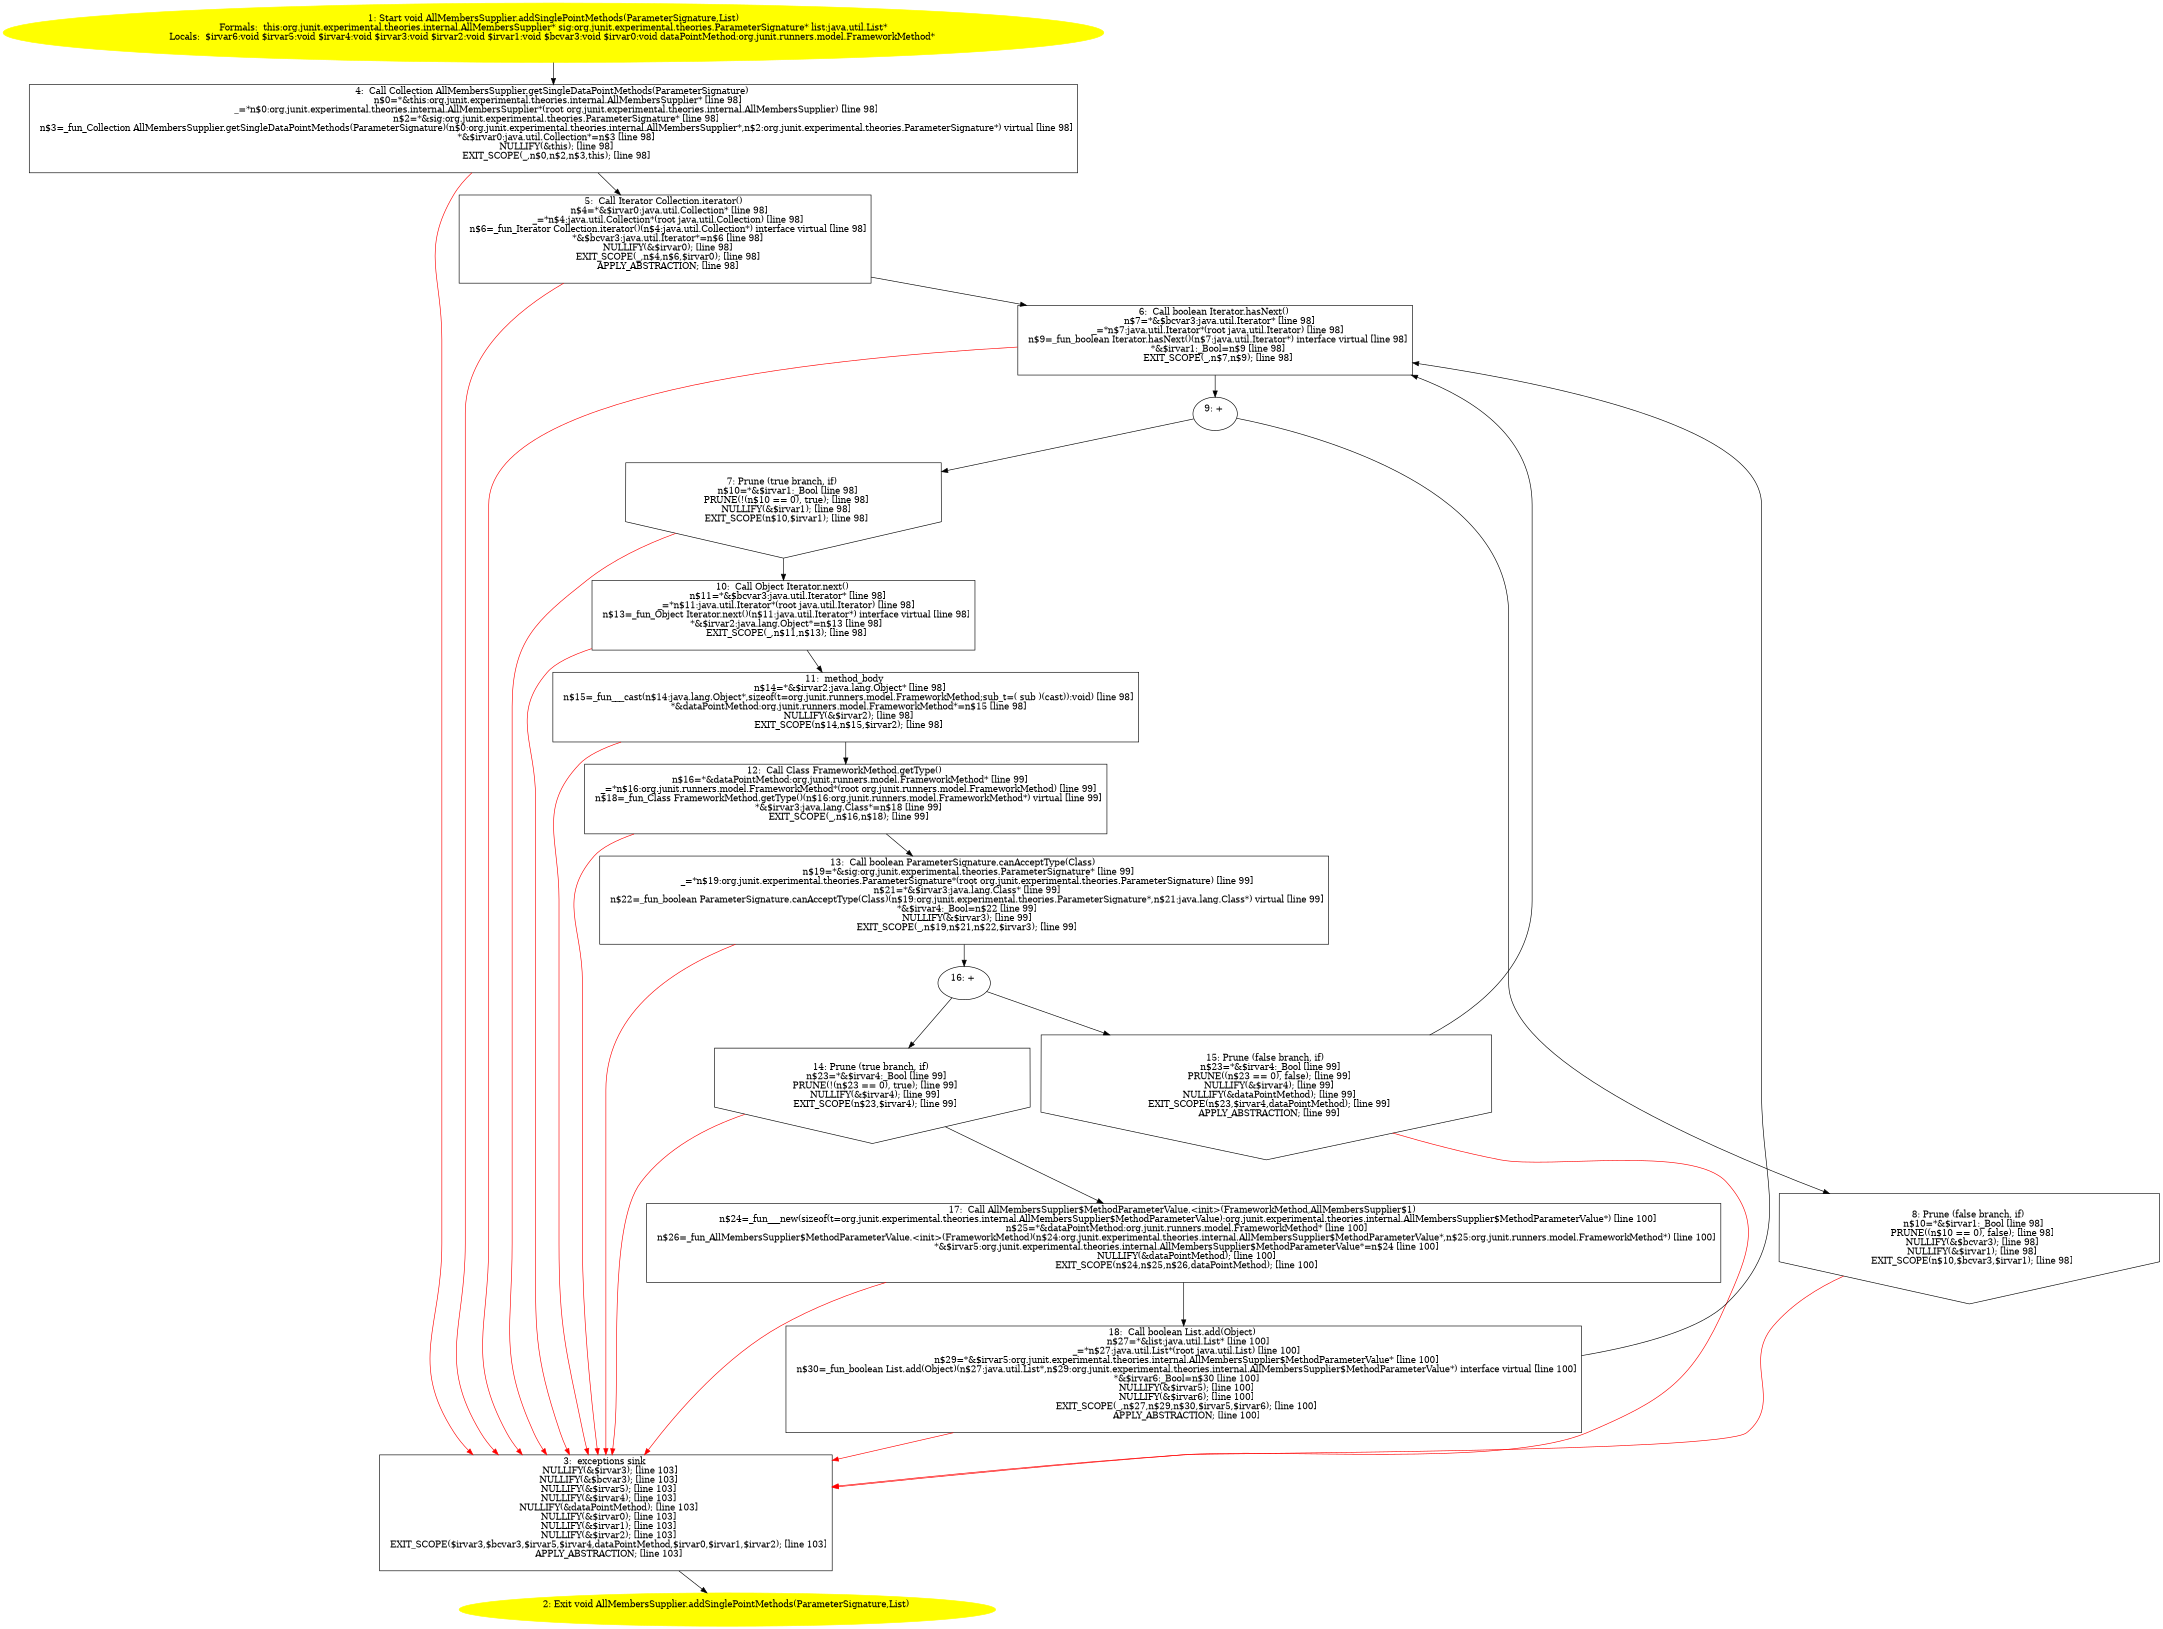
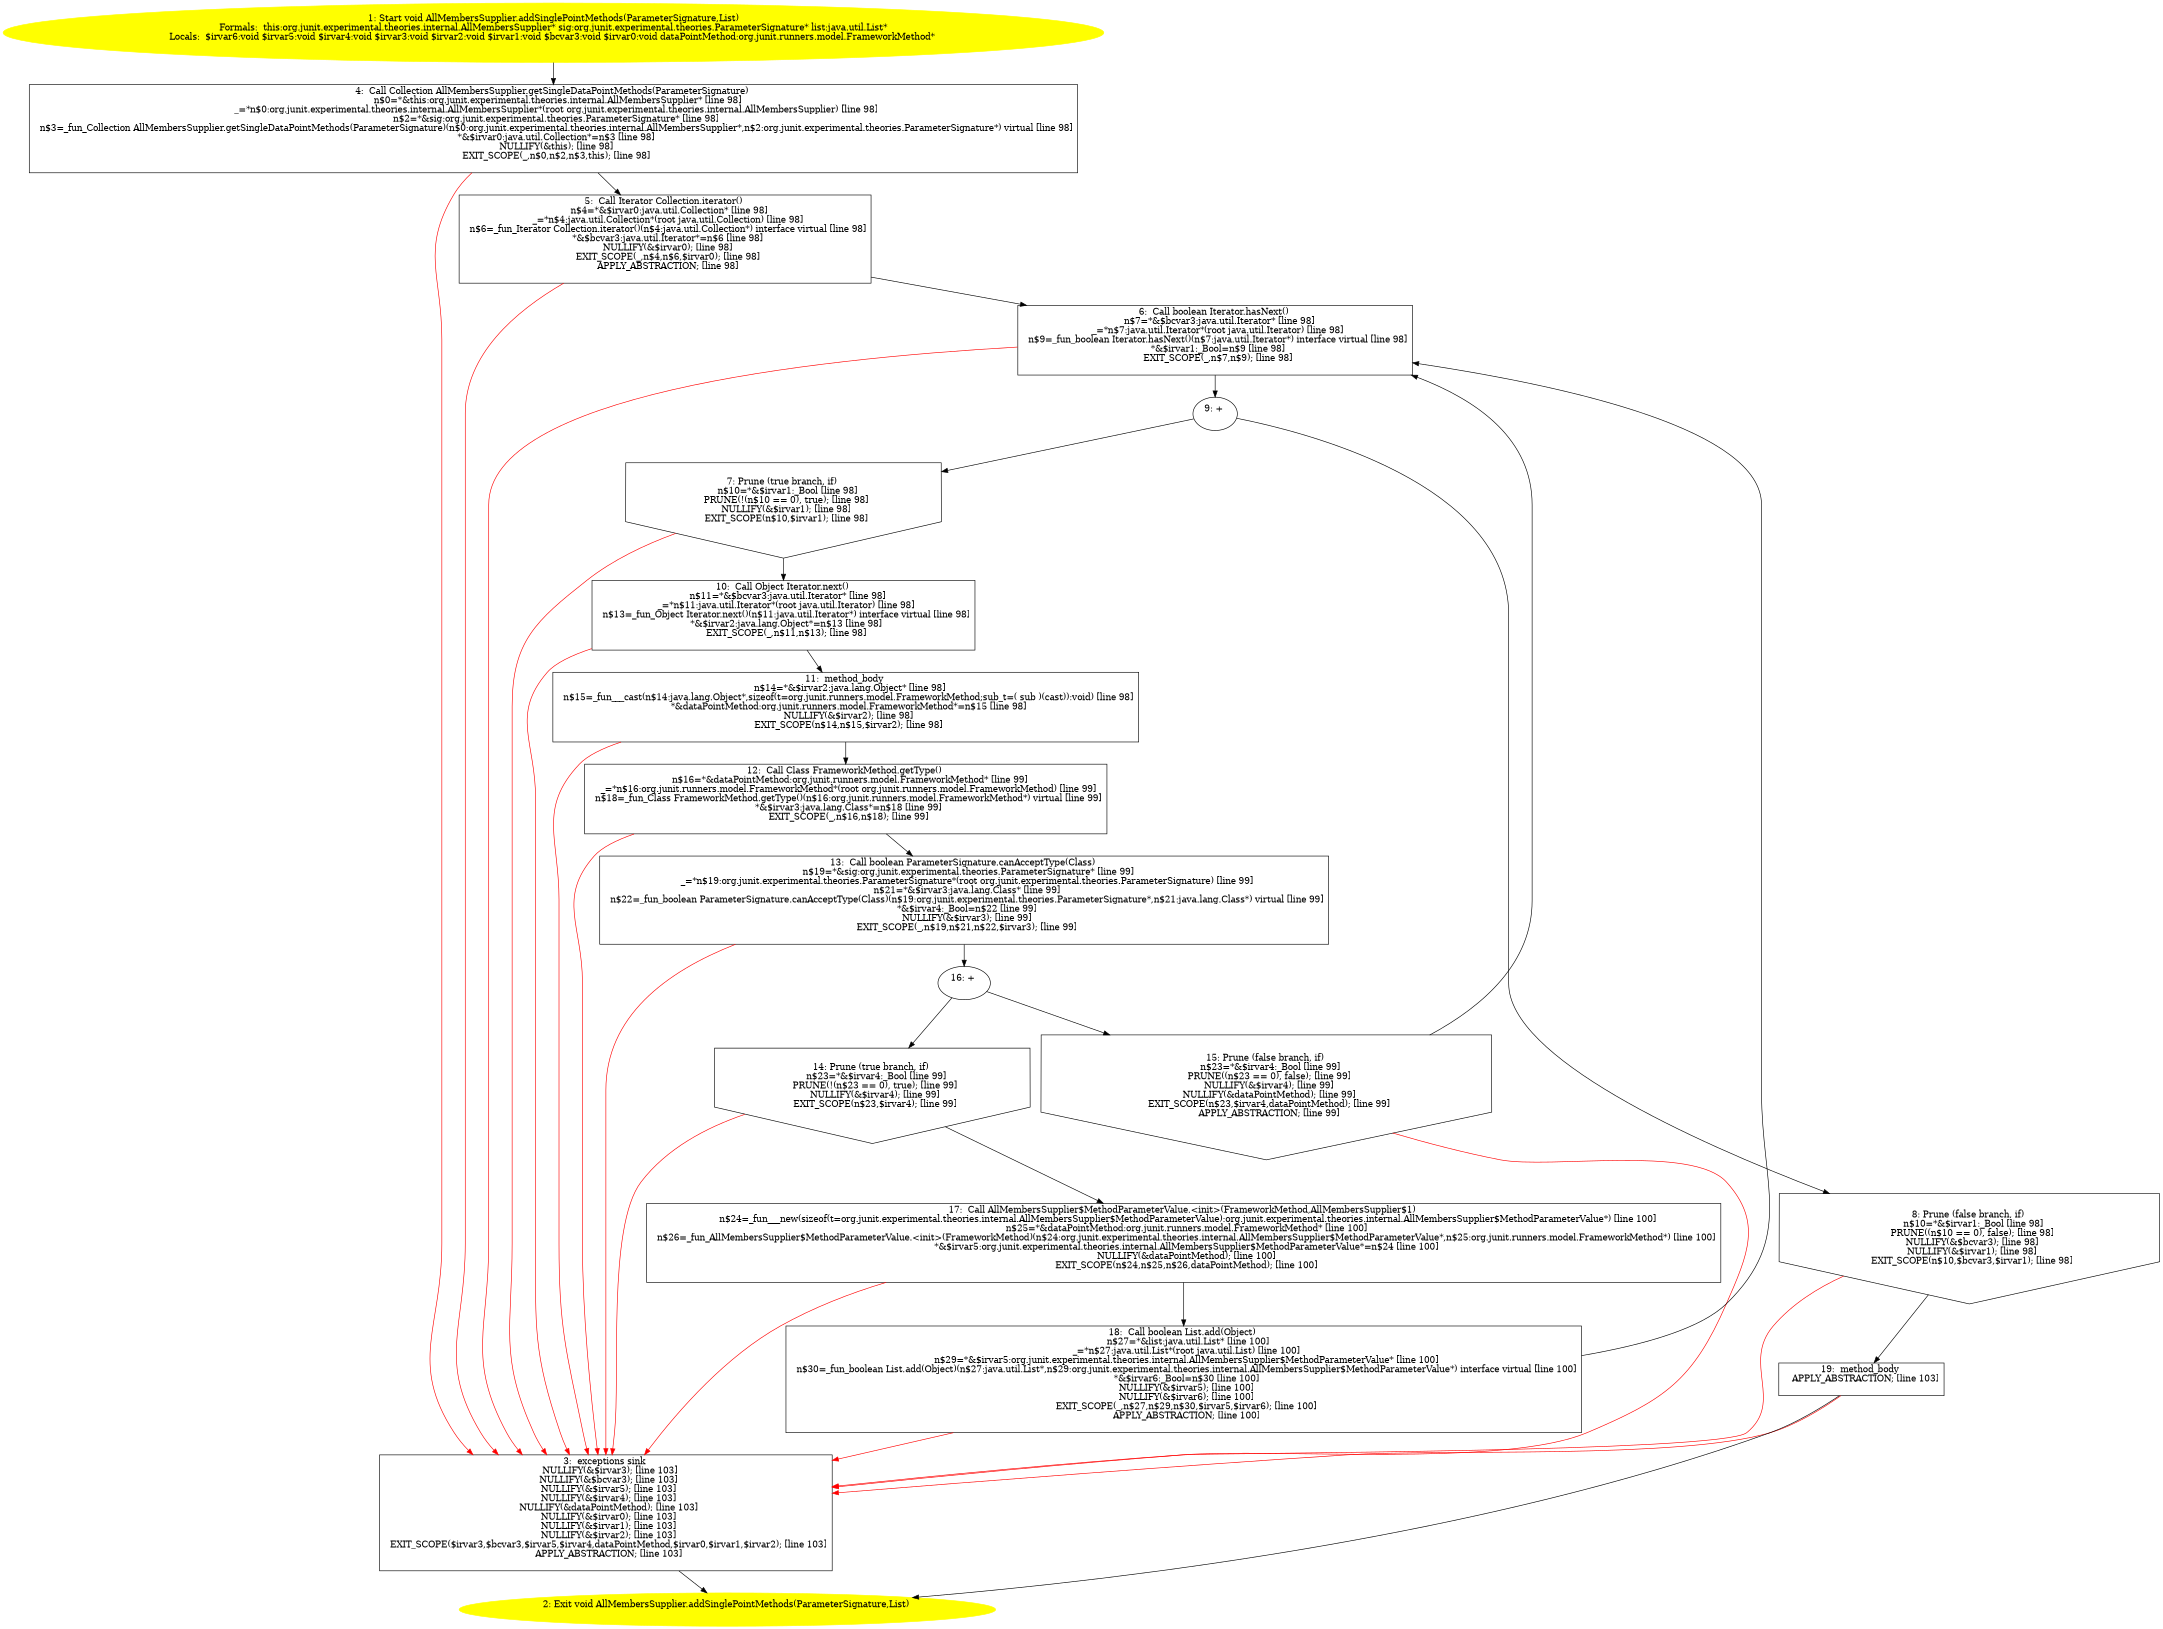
none -> (1861, 1379)
